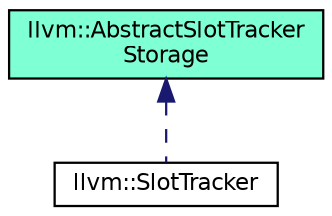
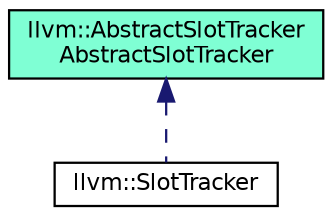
(166, 44) -> (166, 44)
